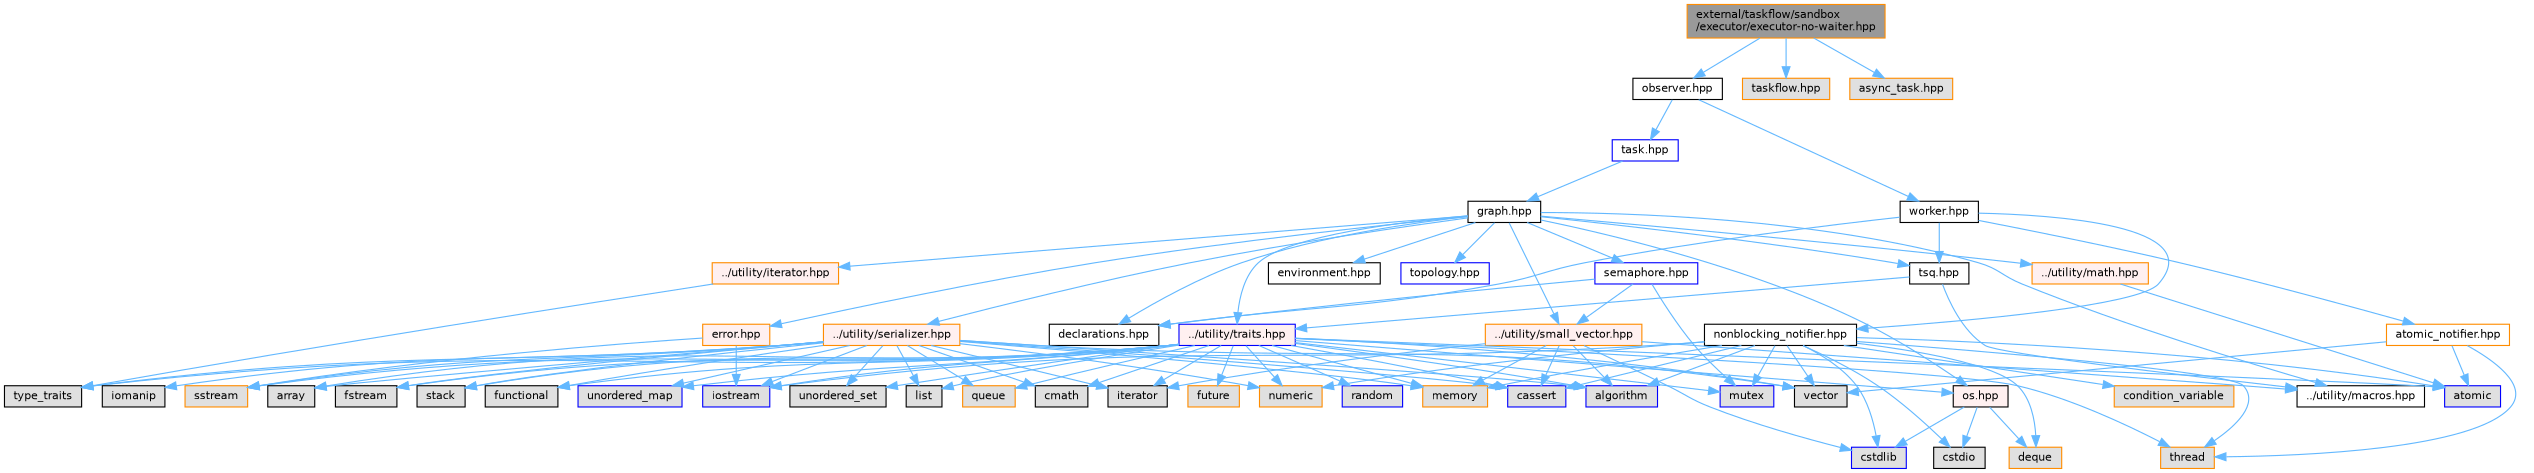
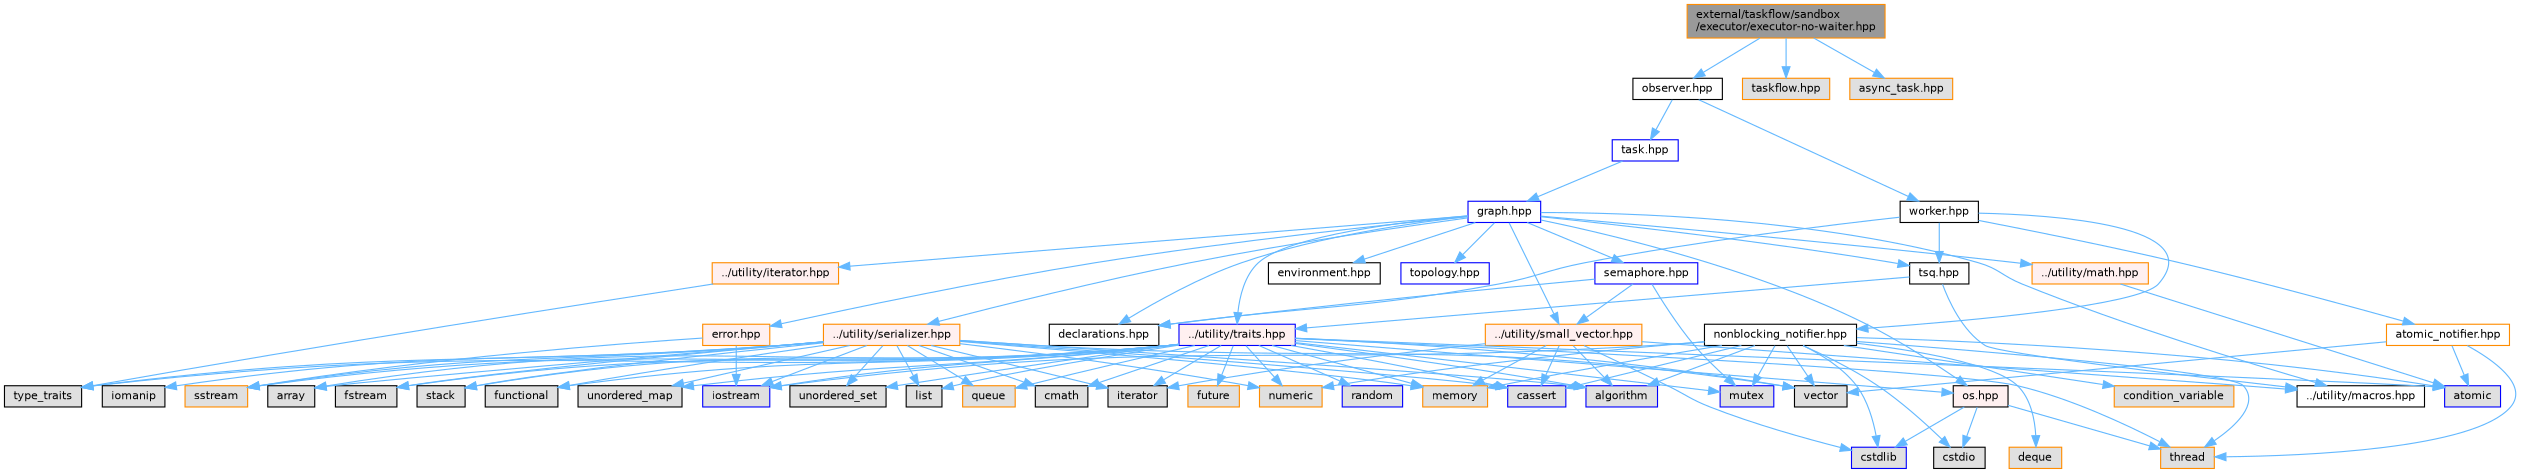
(1504, 212) -> (1504, 212)
(630, 396) -> (630, 396)
(2004, 423) -> (2079, 426)
